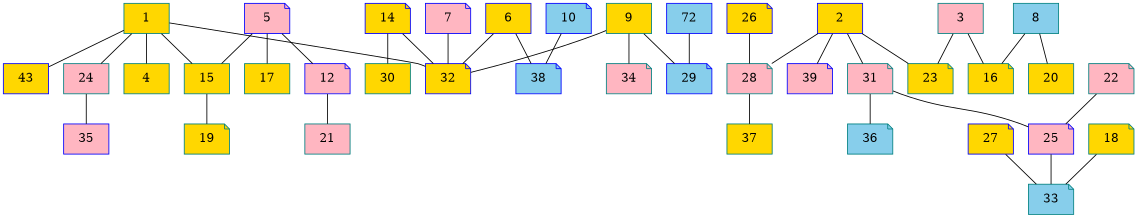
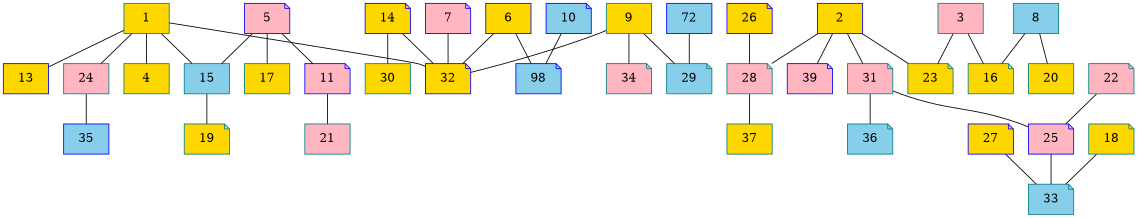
(26, 79) -> (26, 79)
(207, 79) -> (207, 79)
(327, 79) -> (327, 79)
(539, 79) -> (539, 79)
(689, 79) -> (689, 79)
(86, 139) -> (86, 139)
